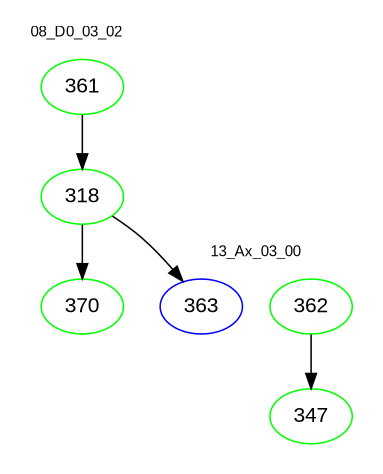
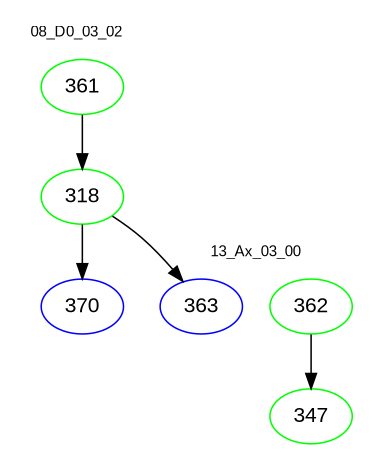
(82, 307) -> (82, 307)
